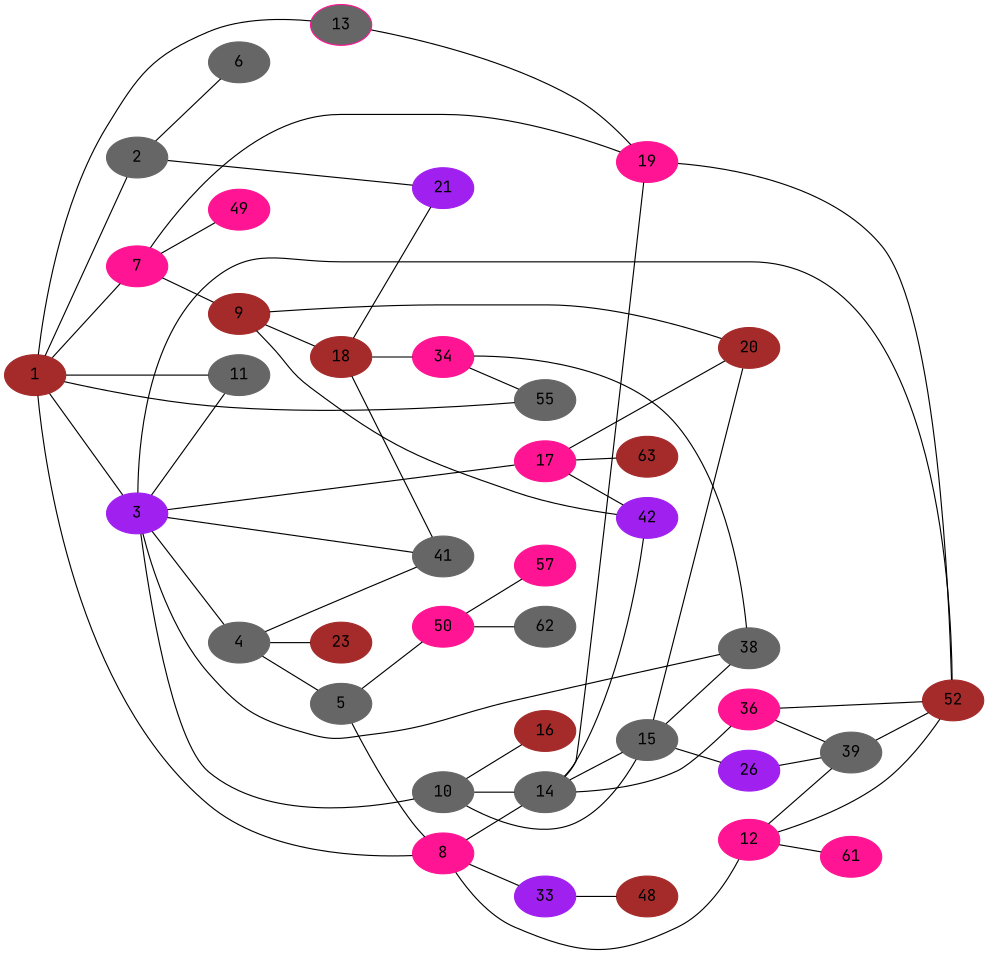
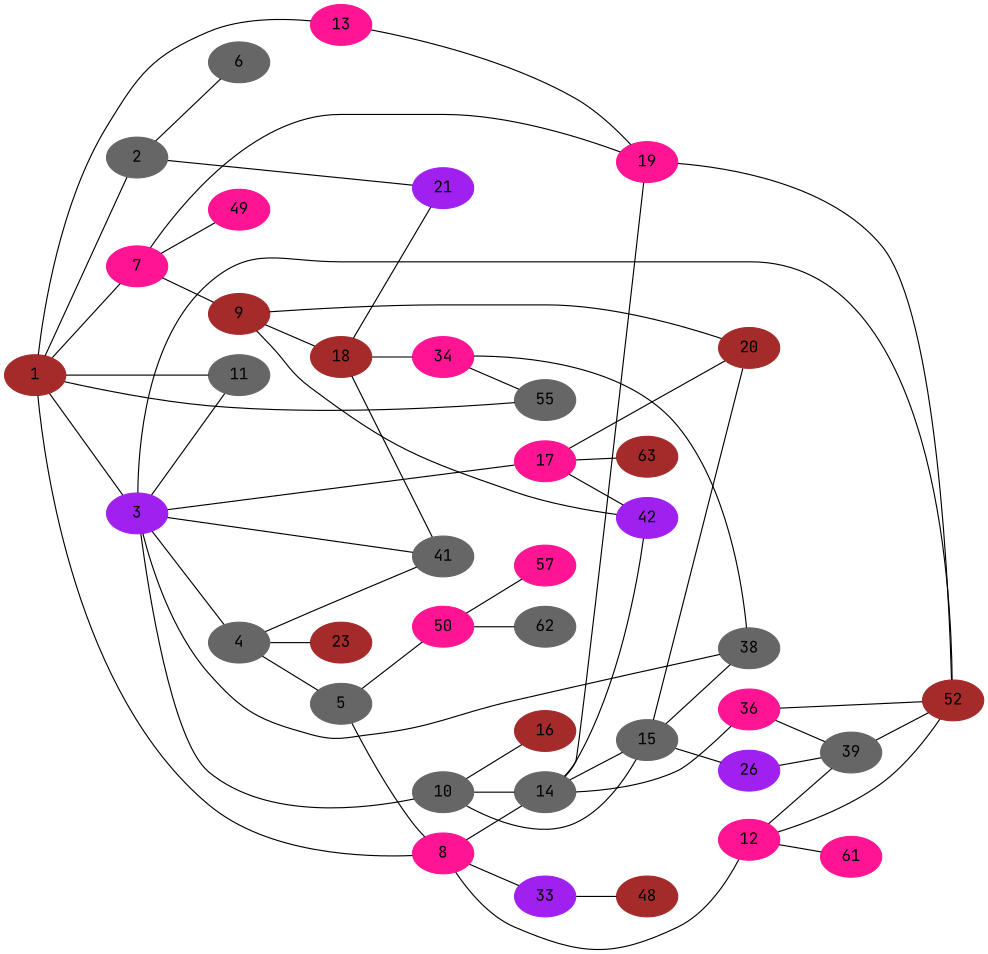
(341, 25) -> (341, 25)
